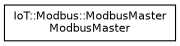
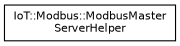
(90, 23) -> (90, 23)
